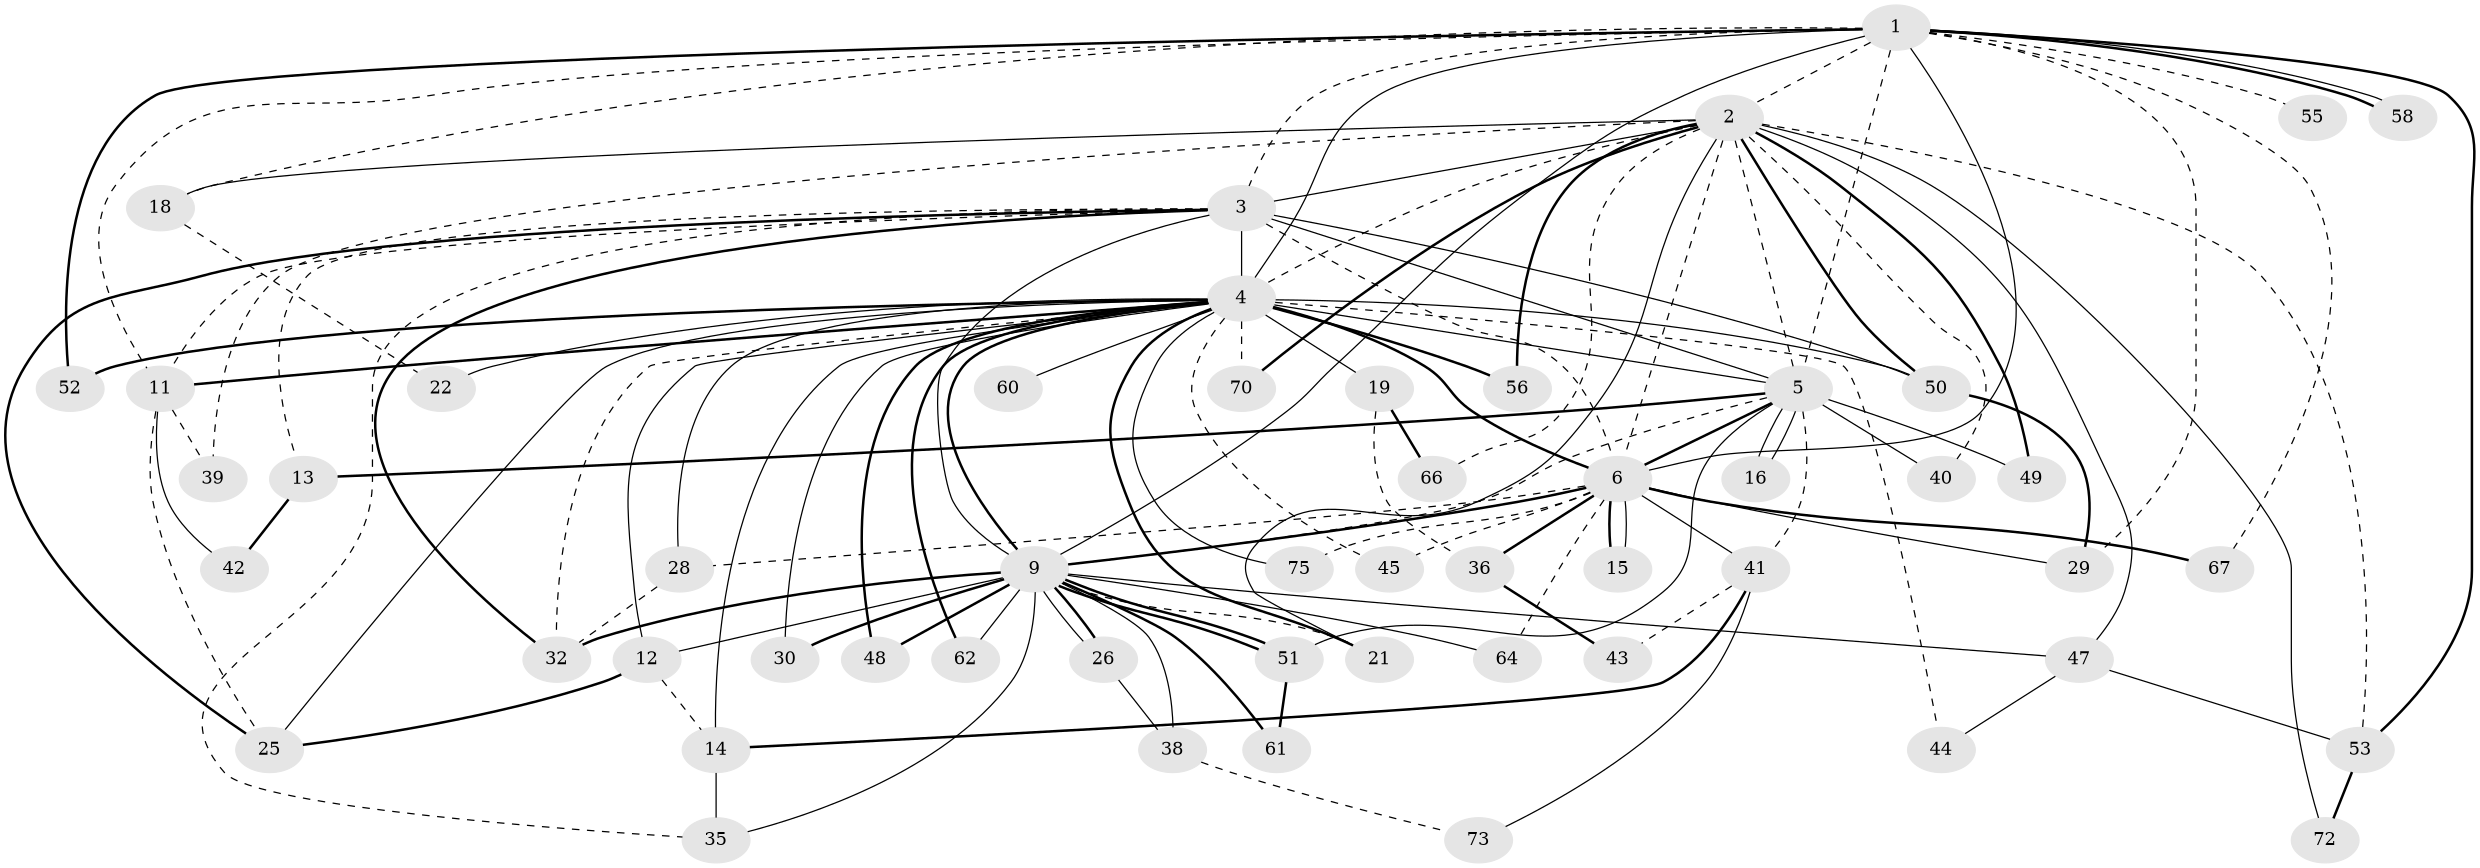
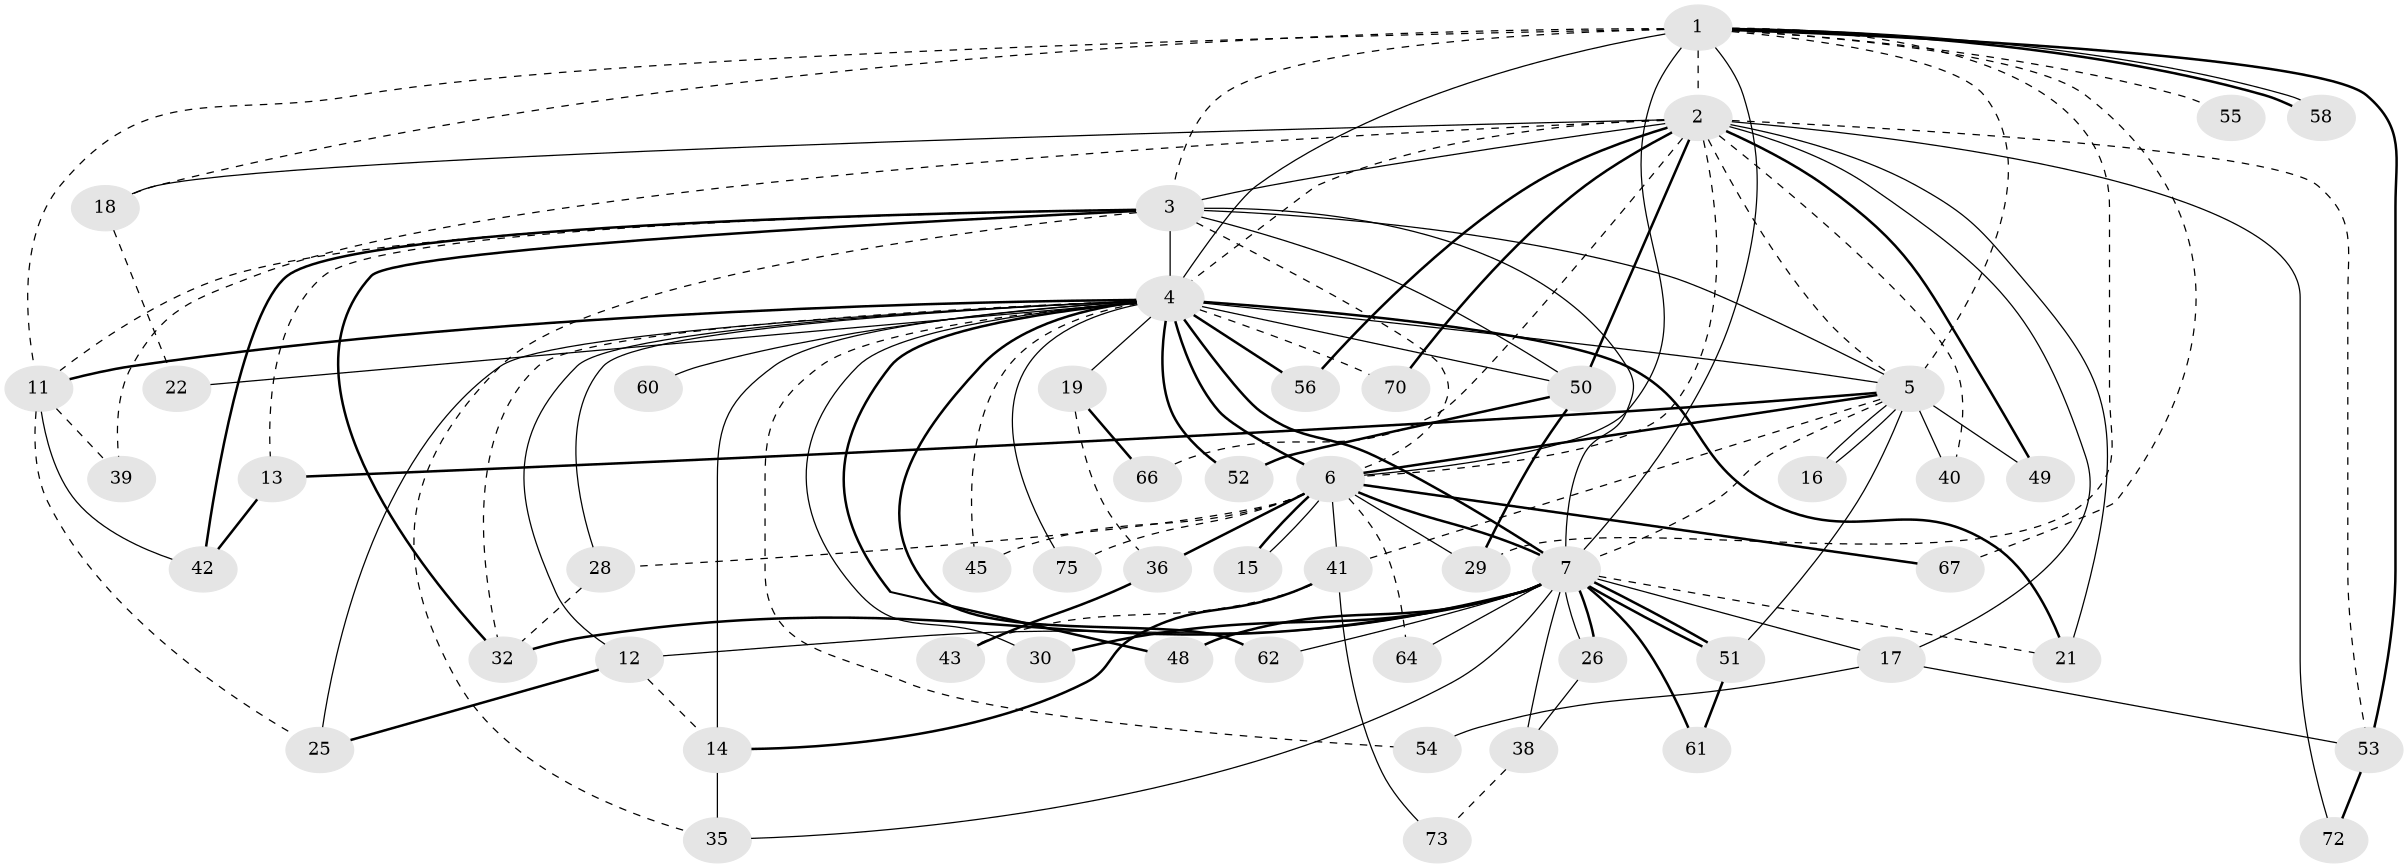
(858, 50) -> (1407, 429)
(284, 260) -> (287, 277)
(1035, 569) -> (1566, 569)
(2079, 660) -> (1891, 660)
(1941, 750) -> (1427, 750)
